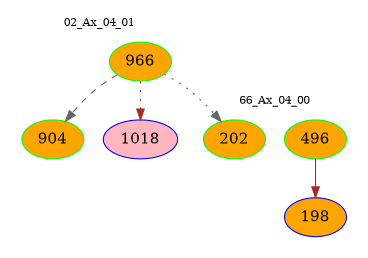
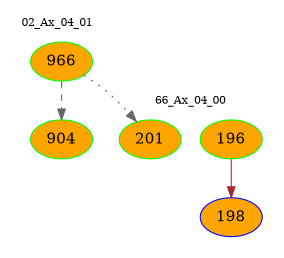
(140, 139) -> none
(234, 139) -> (150, 139)
(316, 139) -> (231, 139)
